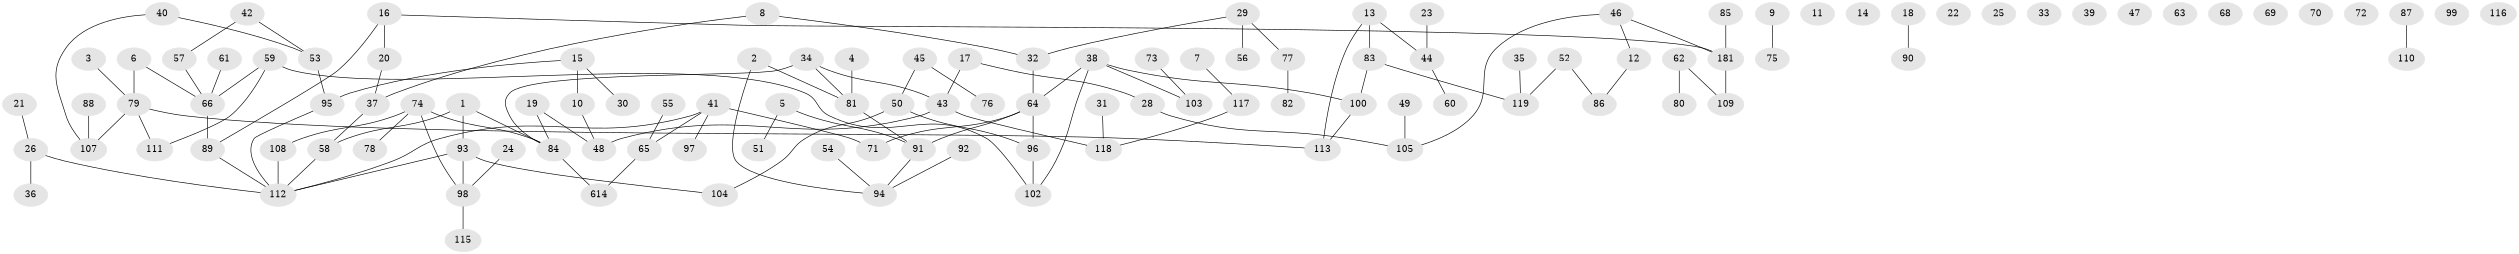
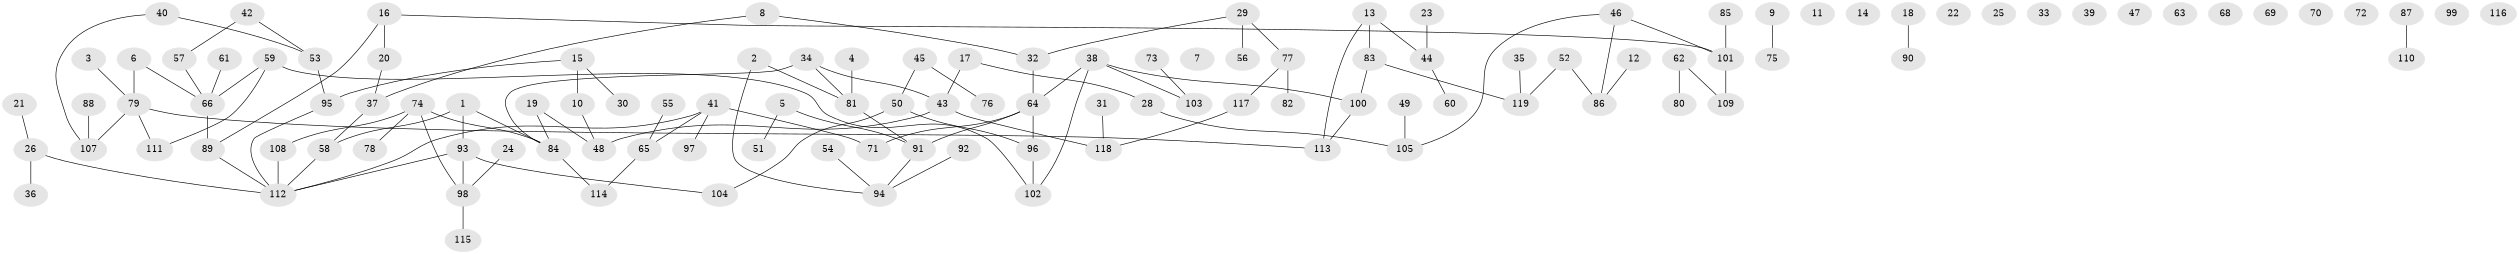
(1625, 35) -> (1608, 59)
(1726, 59) -> (1726, 59)
(1216, 78) -> (1265, 82)
(599, 195) -> (599, 195)
